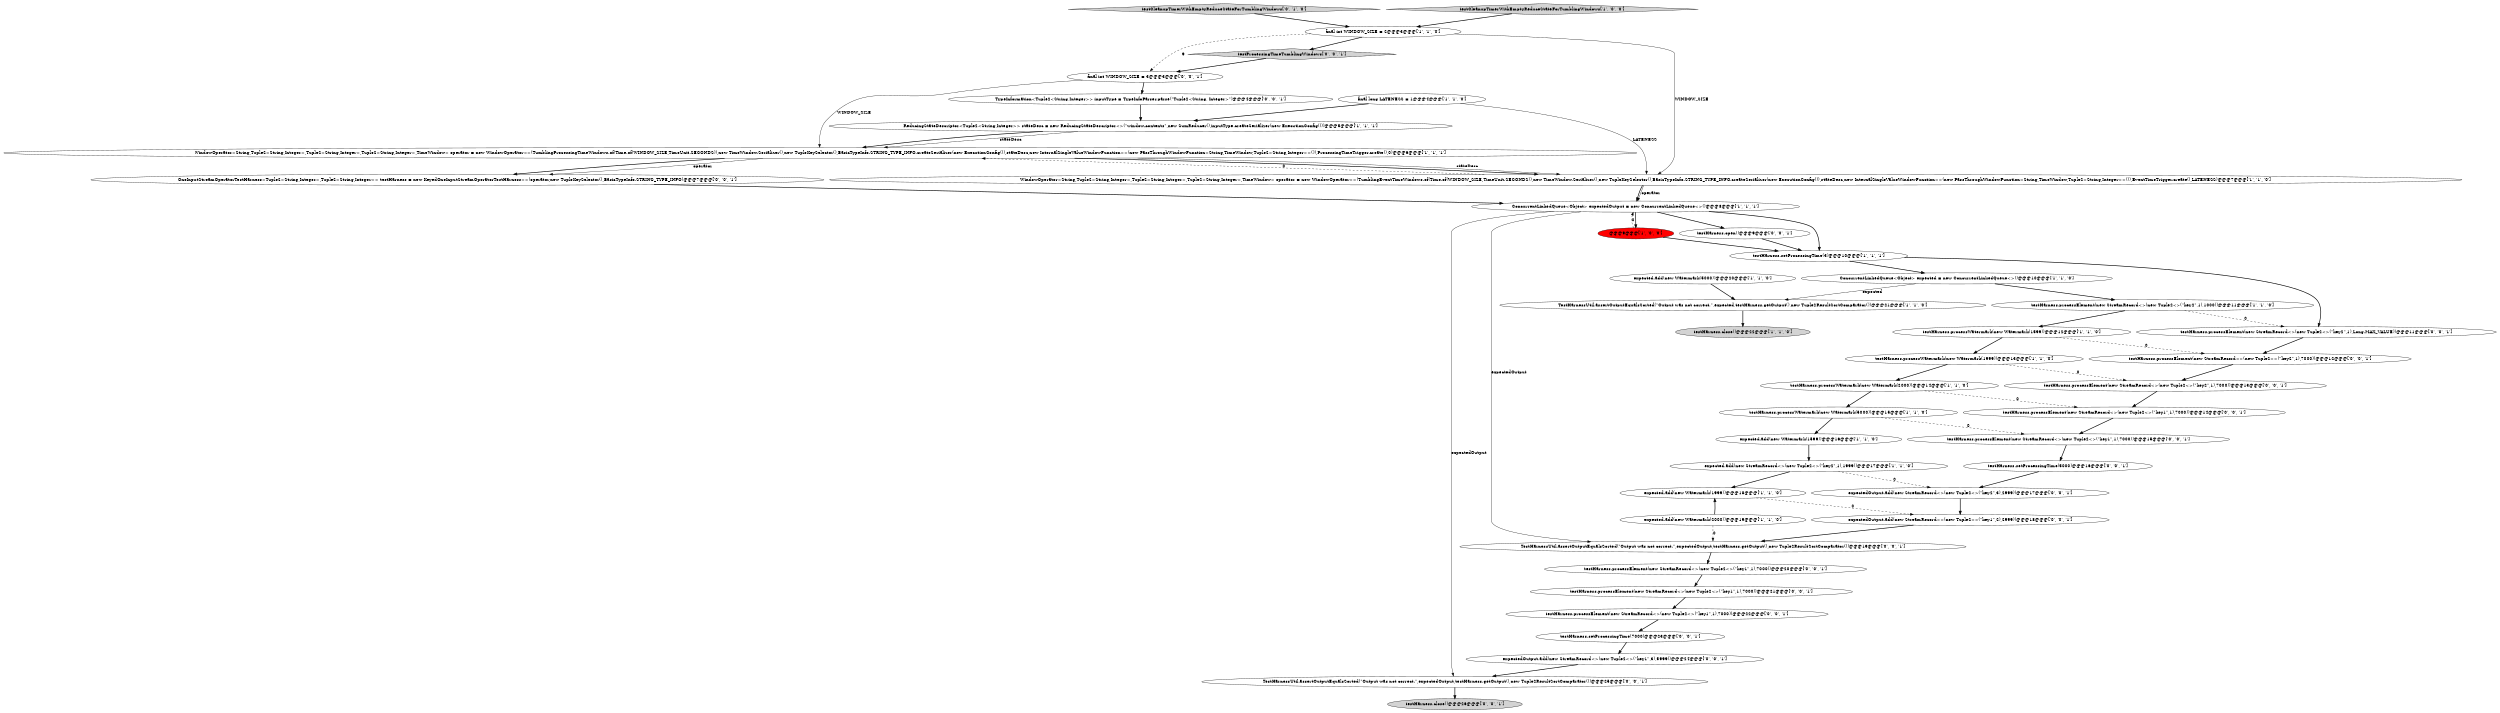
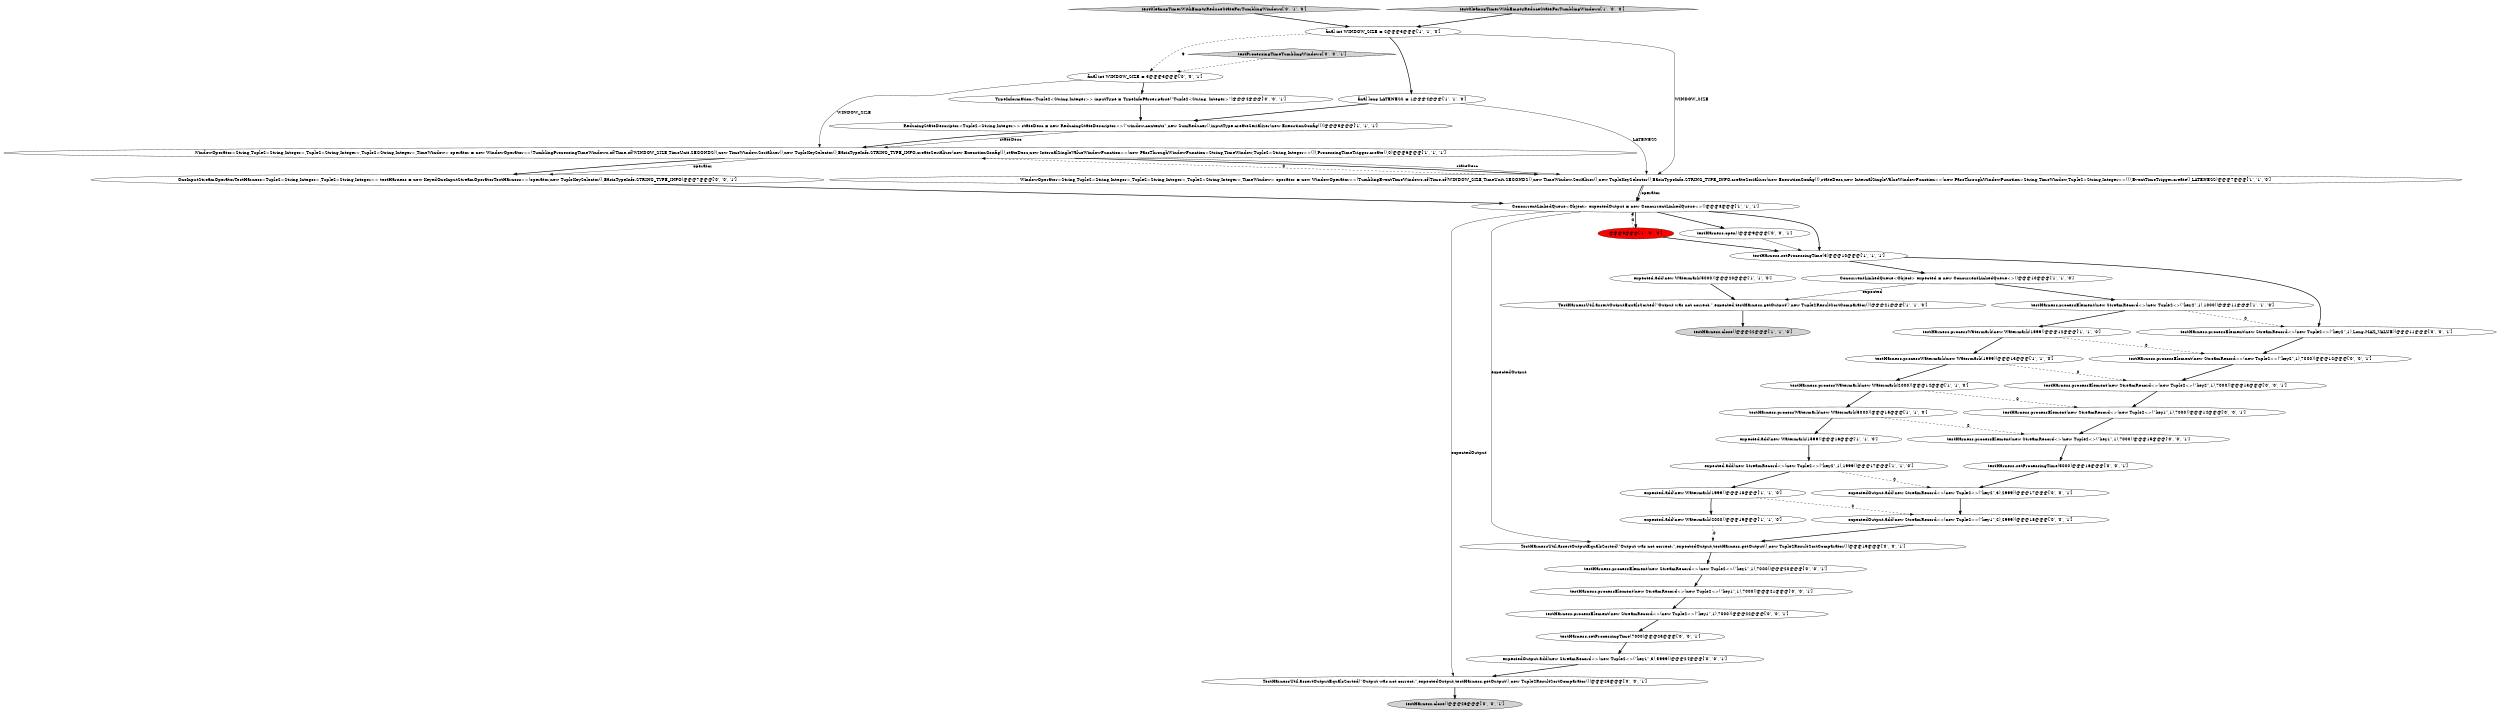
(1338, 43) -> (1405, 62)
(1223, 65) -> (1223, 65)
(1780, 244) -> (1780, 244)
(1715, 508) -> (1711, 505)
